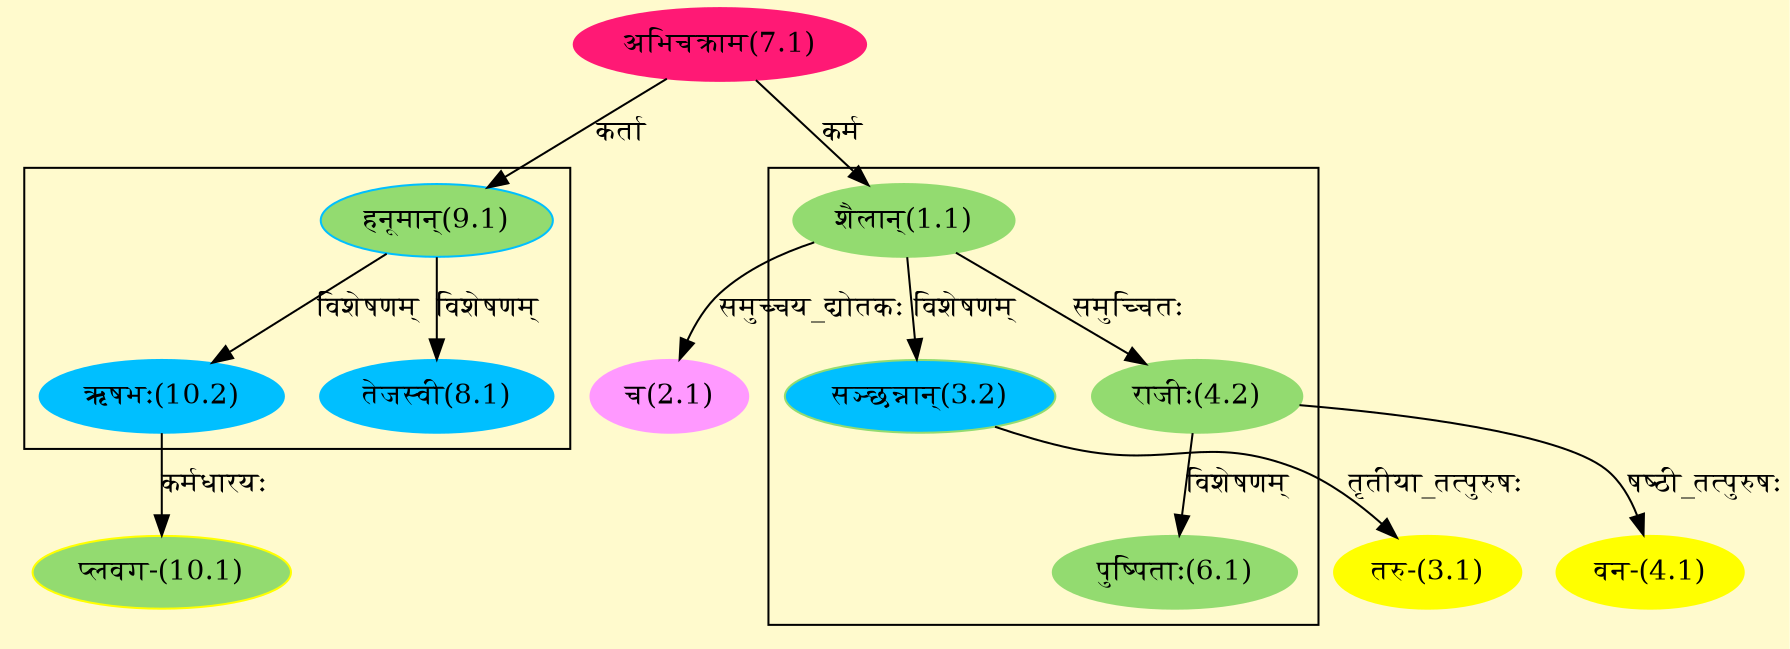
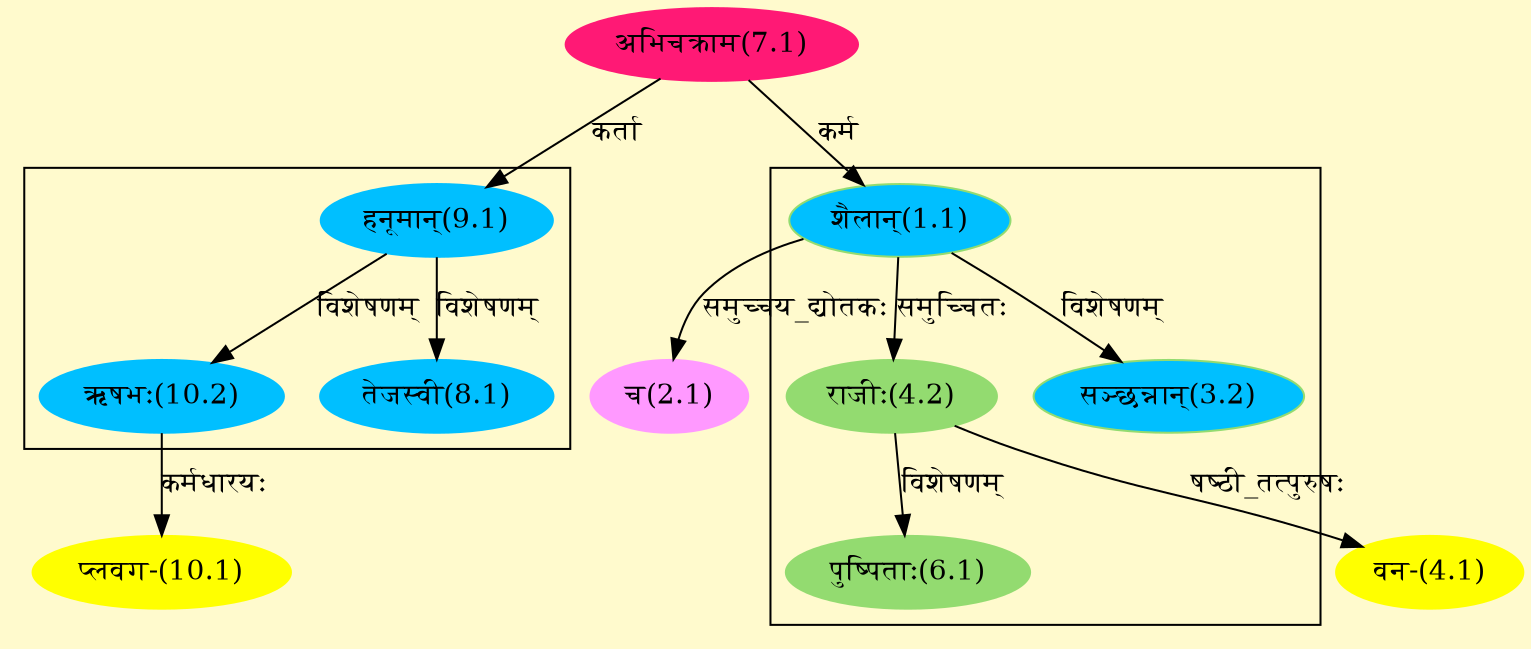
(437, 220) -> (437, 220)
(904, 220) -> (900, 220)
(162, 572) -> (162, 572)
(1428, 572) -> none
